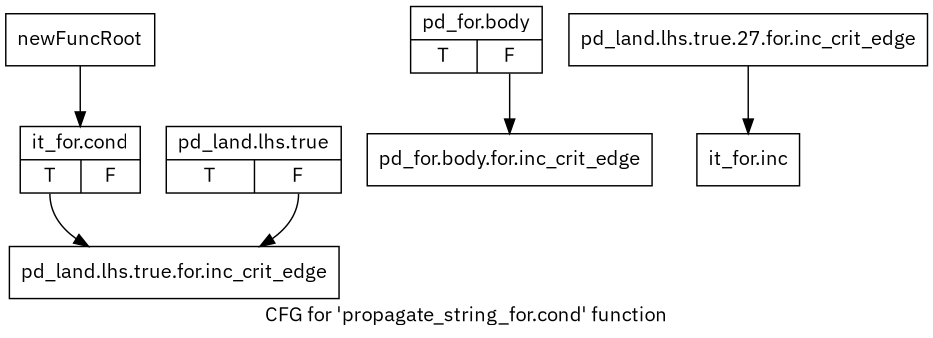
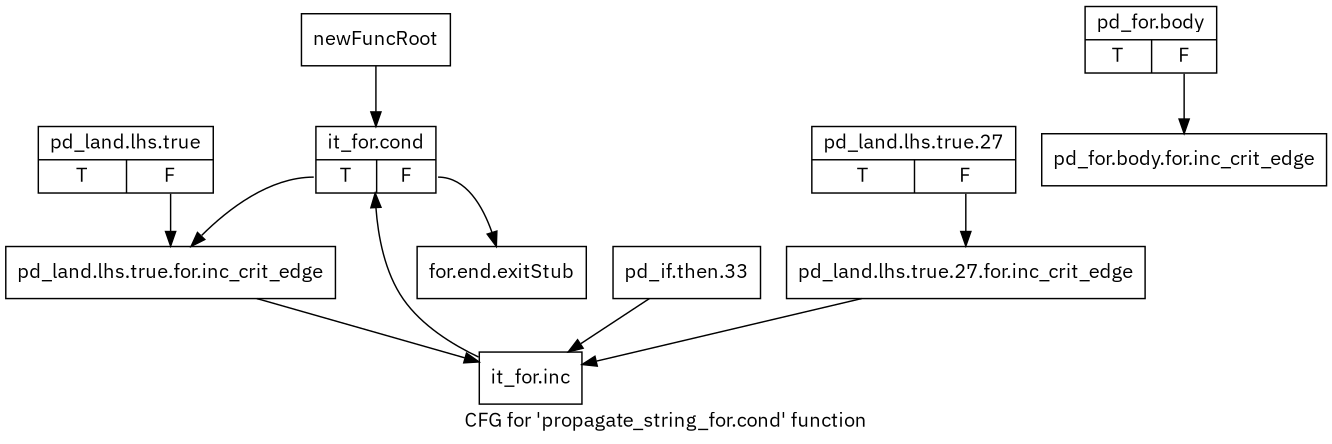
none -> (914, 160)
none -> (502, 273)
none -> (687, 273)
none -> (403, 299)
none -> (361, 328)
